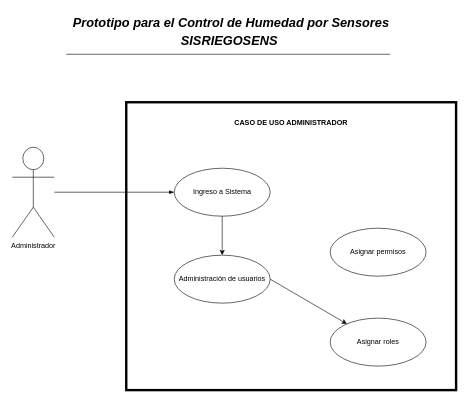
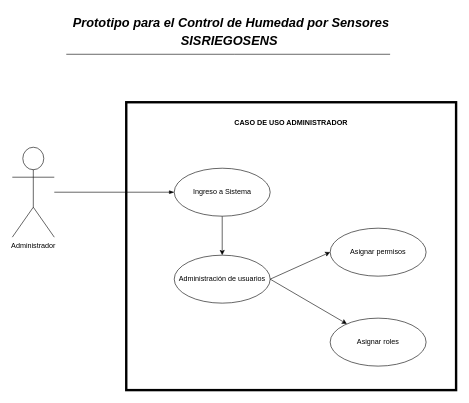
none -> (300, 266)
